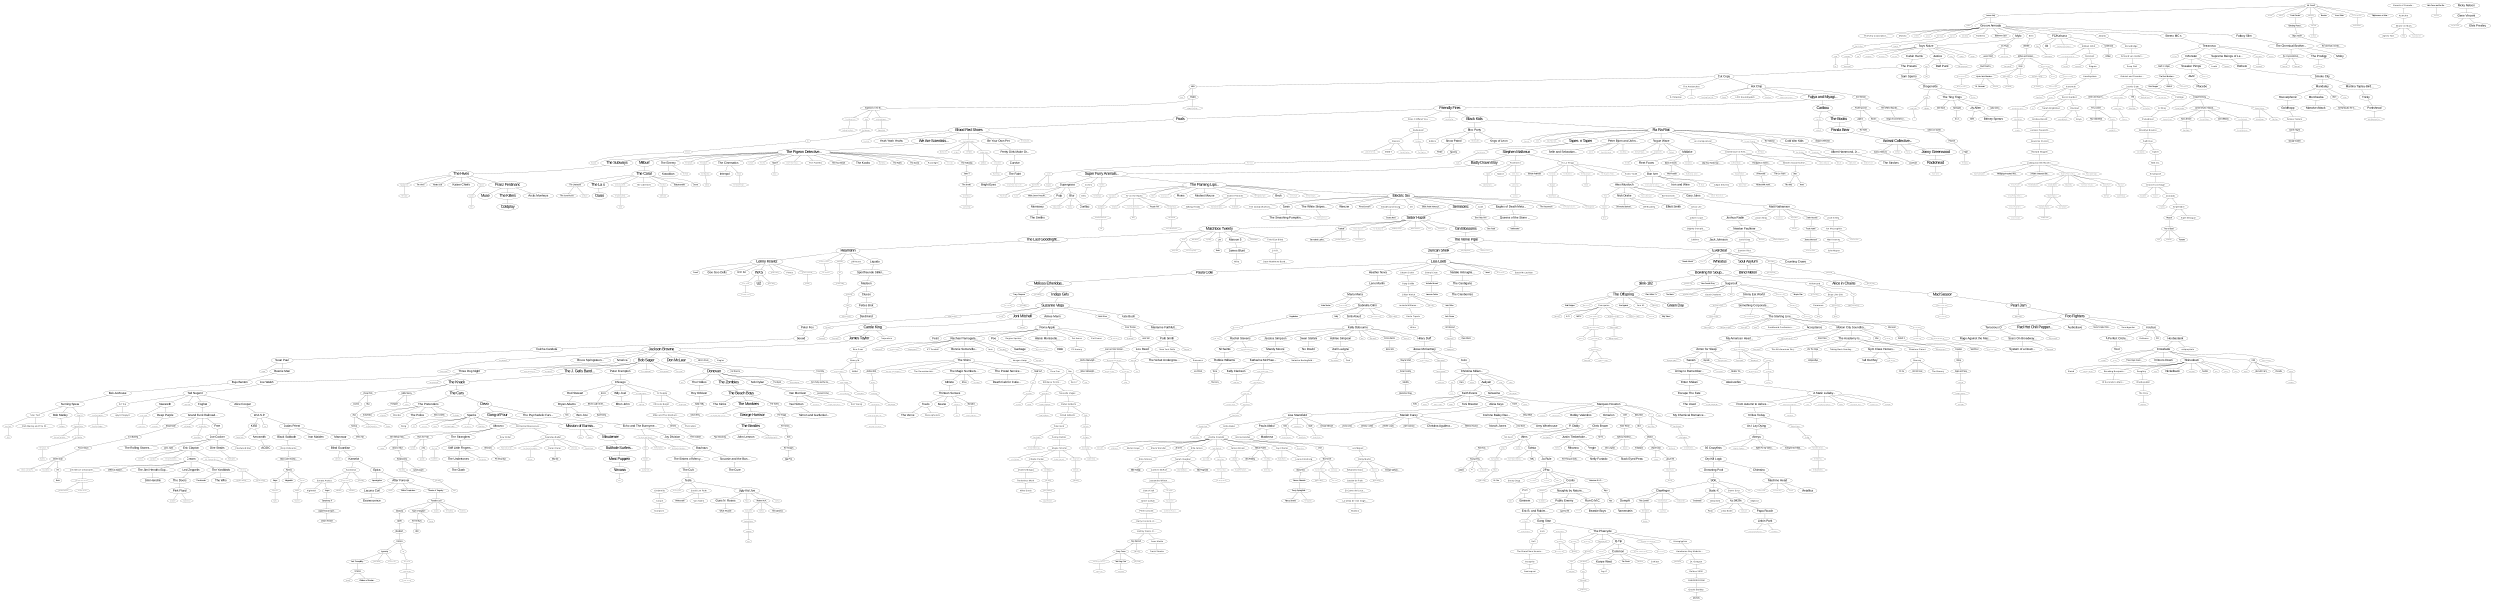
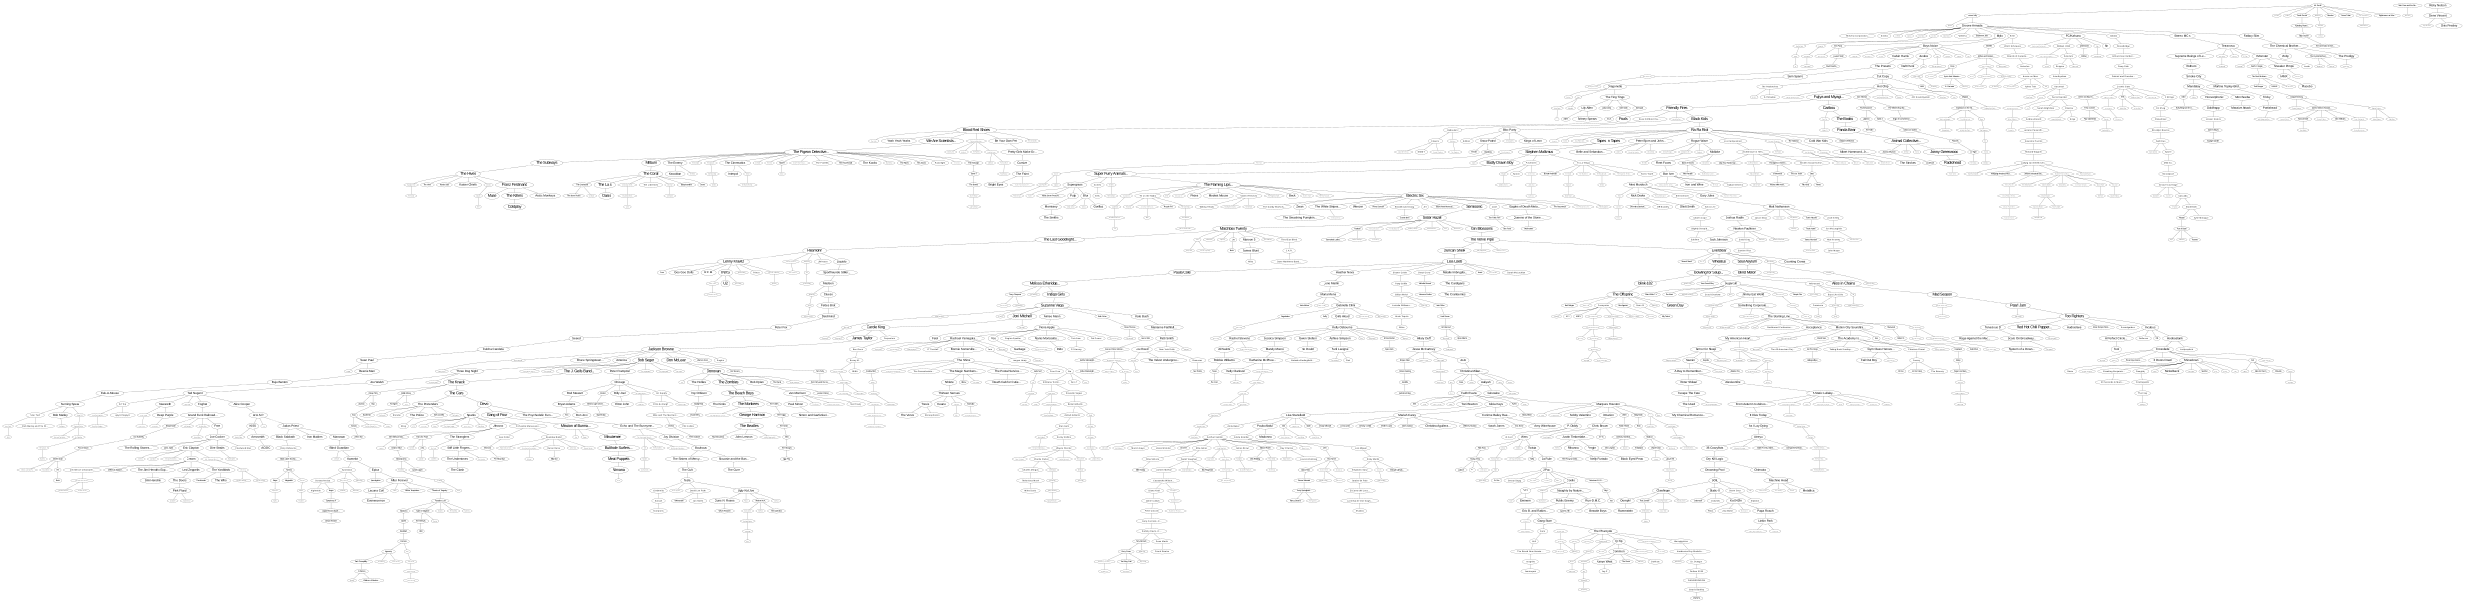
none -> (2012, 46)
